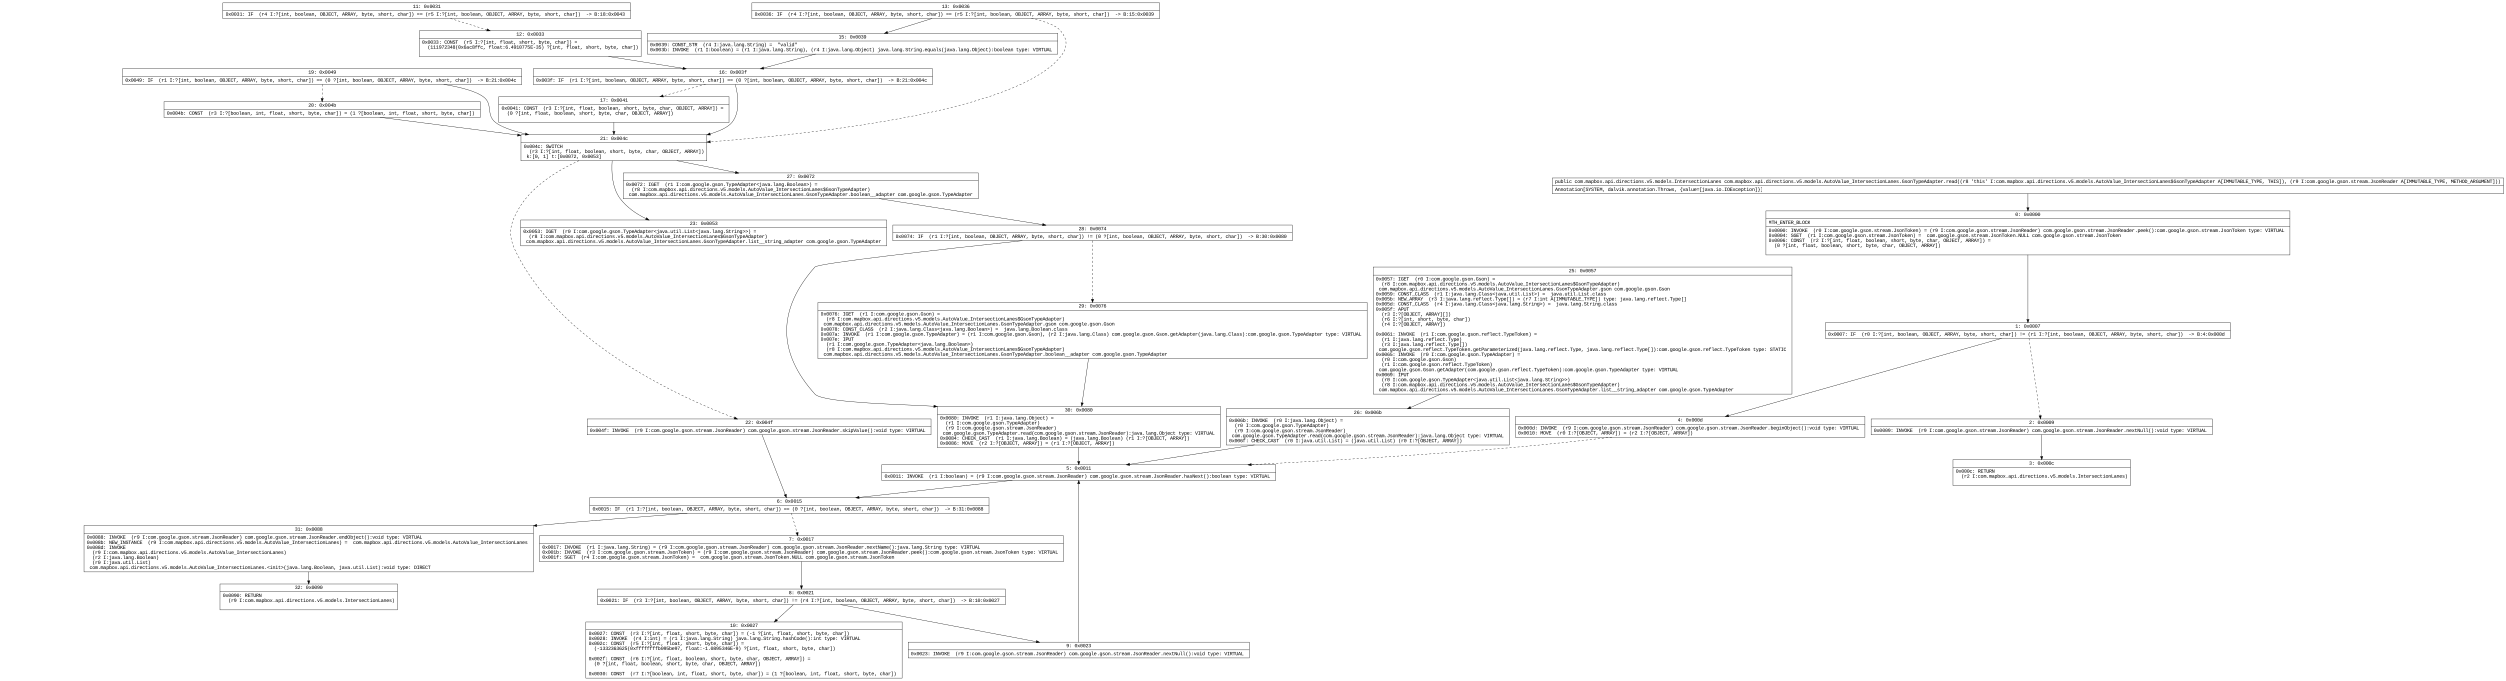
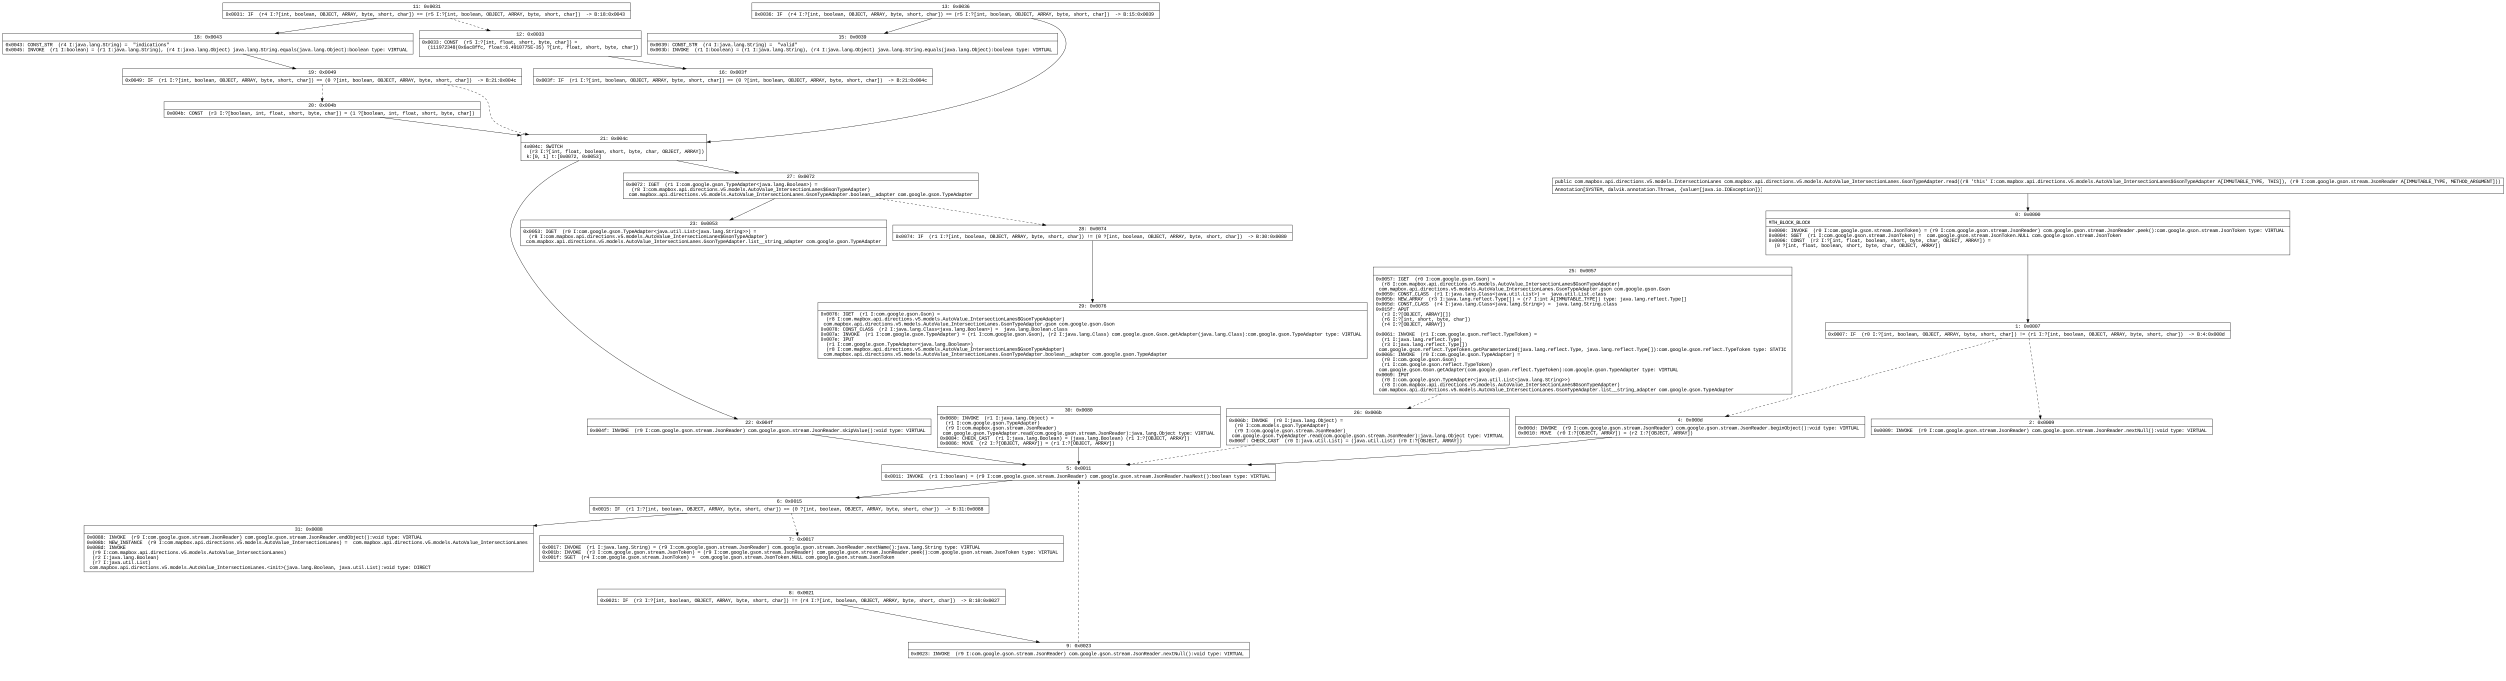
none -> (208, 44)
(790, 61) -> none
(489, 105) -> (489, 105)
(614, 110) -> none
(922, 114) -> (922, 114)
(736, 116) -> none
(546, 147) -> (546, 147)
(618, 196) -> (754, 209)
(961, 212) -> (961, 212)
(1789, 223) -> (1789, 223)
(1093, 270) -> (1093, 270)
(800, 288) -> none
(1395, 309) -> (1395, 309)
(562, 314) -> (562, 314)
(1865, 377) -> (1865, 377)
(1085, 381) -> none
(1426, 401) -> (1426, 401)
(1279, 426) -> (1279, 426)
(998, 428) -> (998, 428)
(1432, 454) -> (1432, 454)
(1192, 455) -> (1192, 455)
(774, 465) -> (917, 449)
(2042, 473) -> none
(119, 563) -> (119, 563)
(1079, 563) -> (1079, 563)
(801, 574) -> none
(309, 597) -> none
(744, 650) -> none
